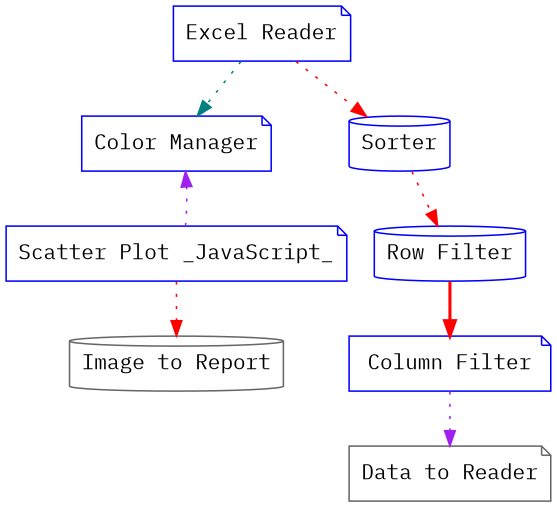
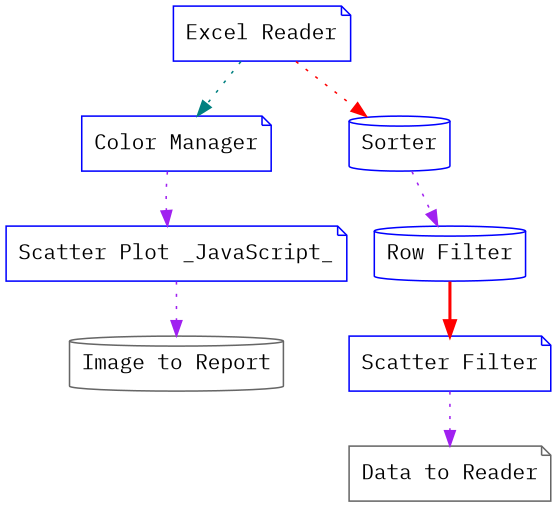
(421, 192) -> (421, 192)
(187, 206) -> (166, 191)
(176, 301) -> (176, 301)
(450, 364) -> (450, 364)
